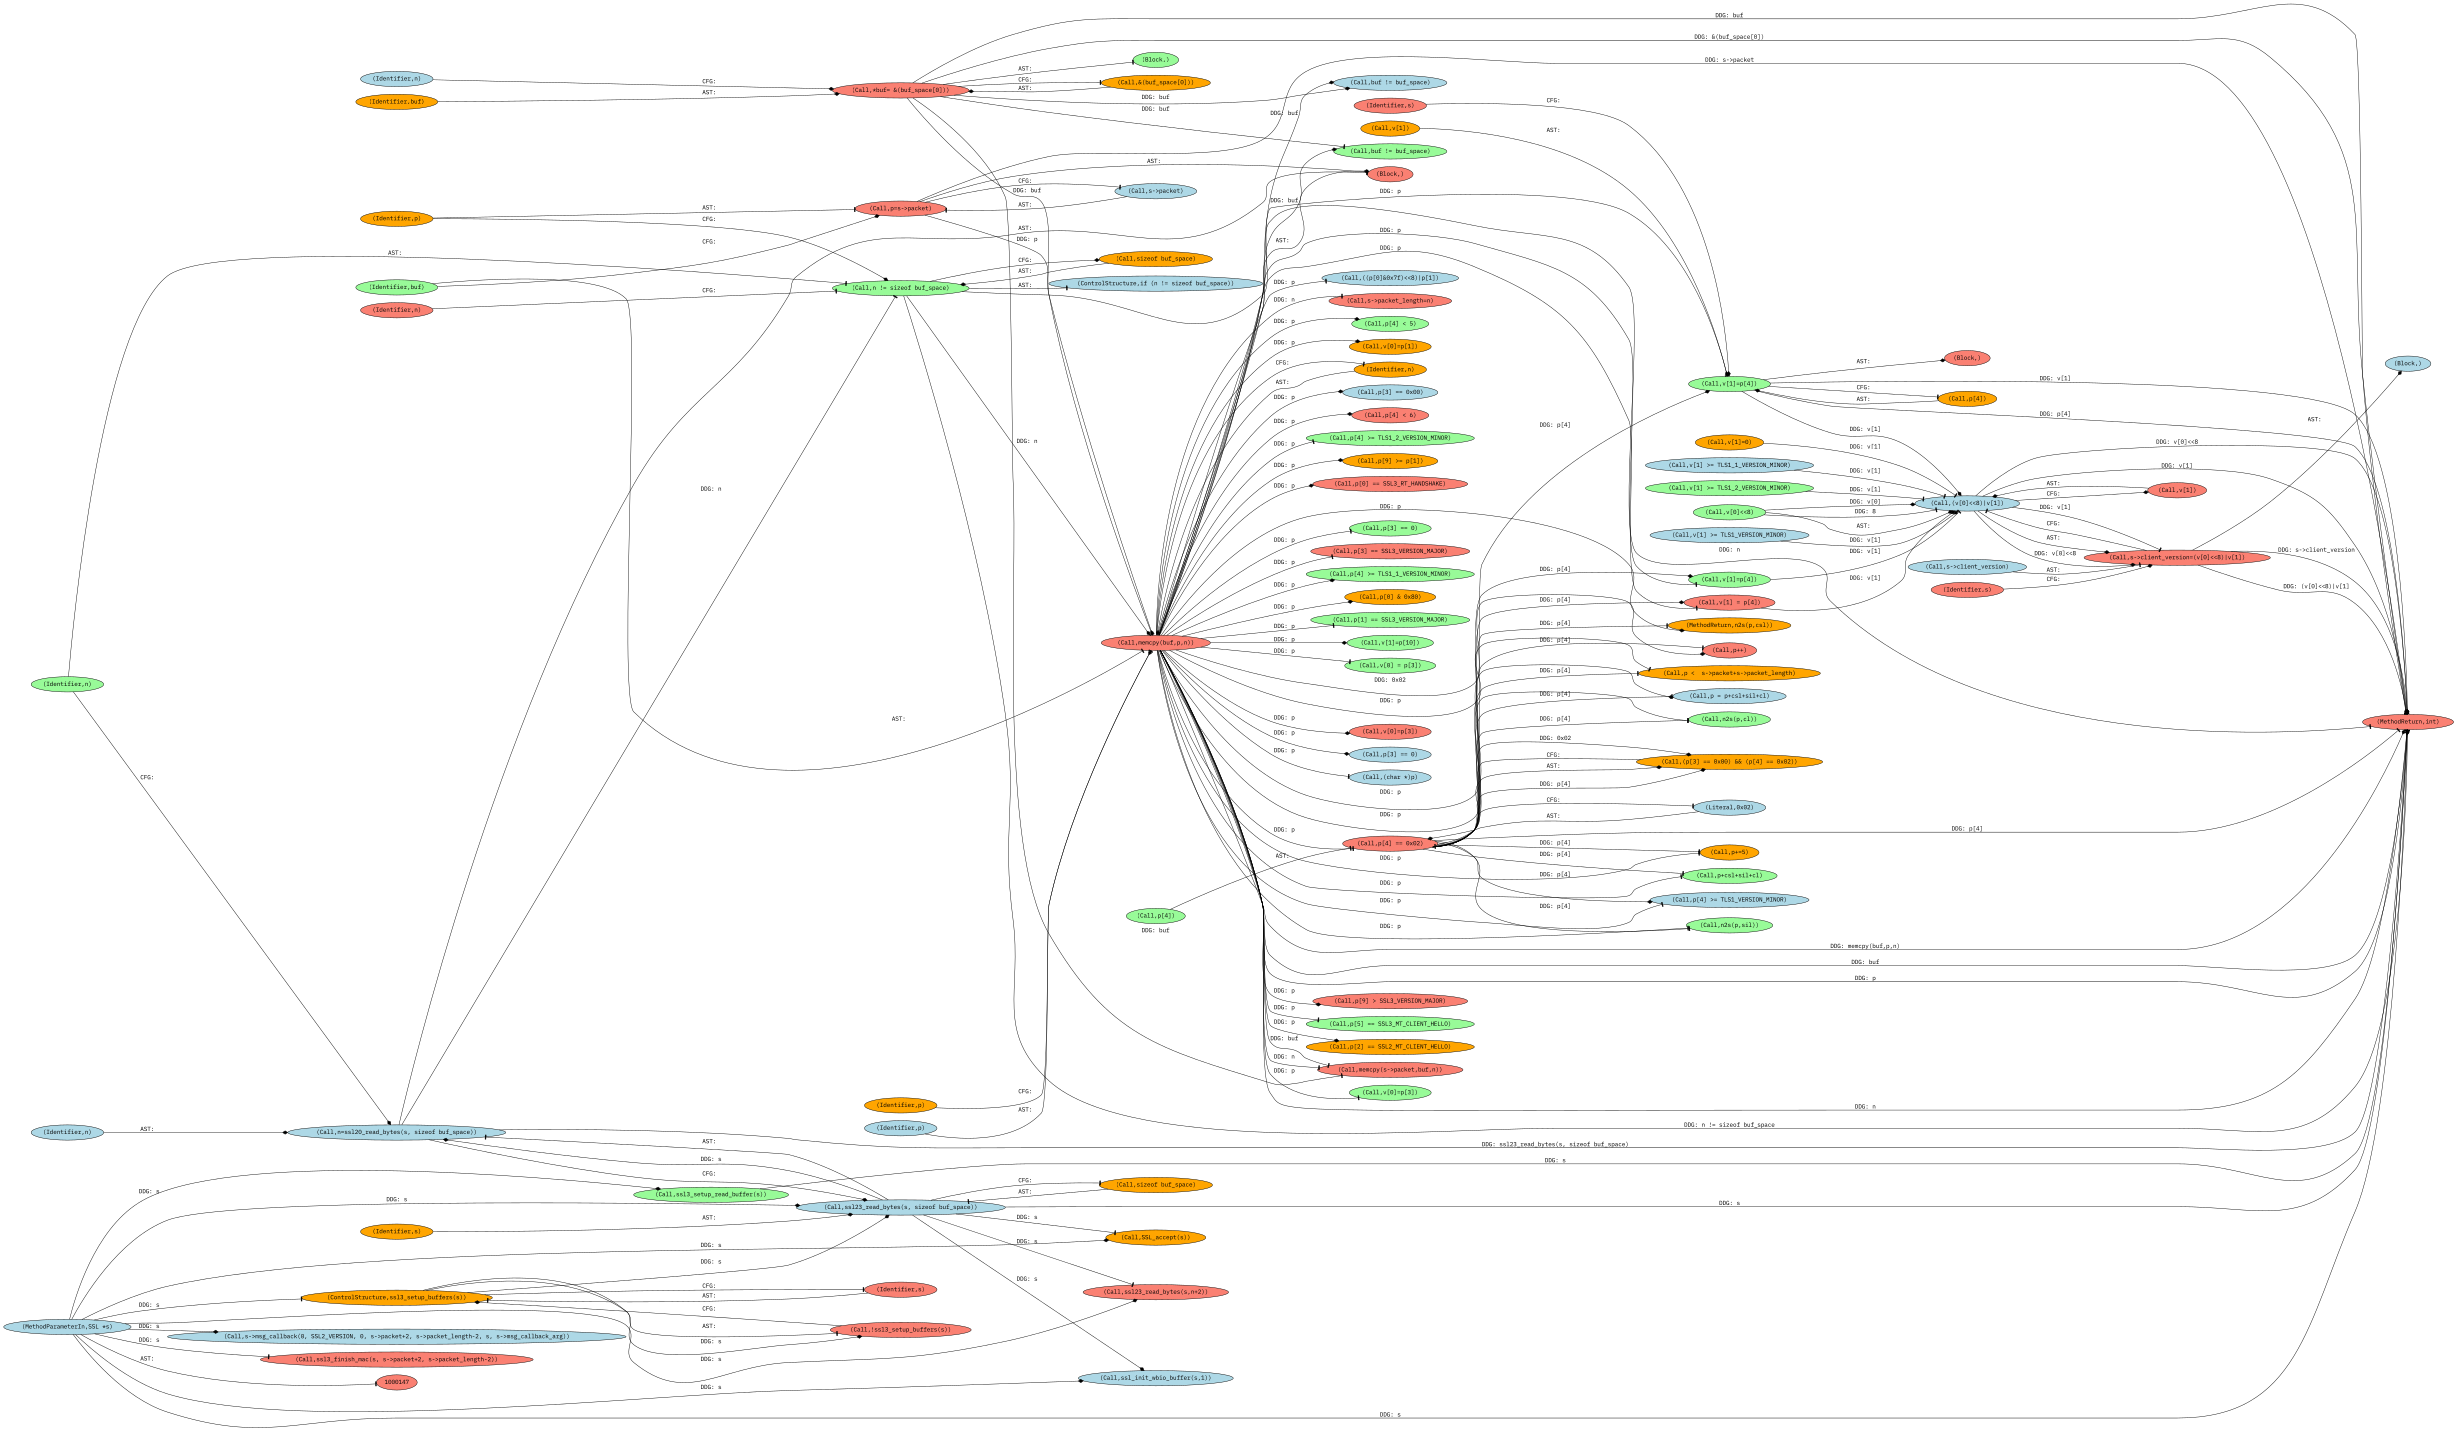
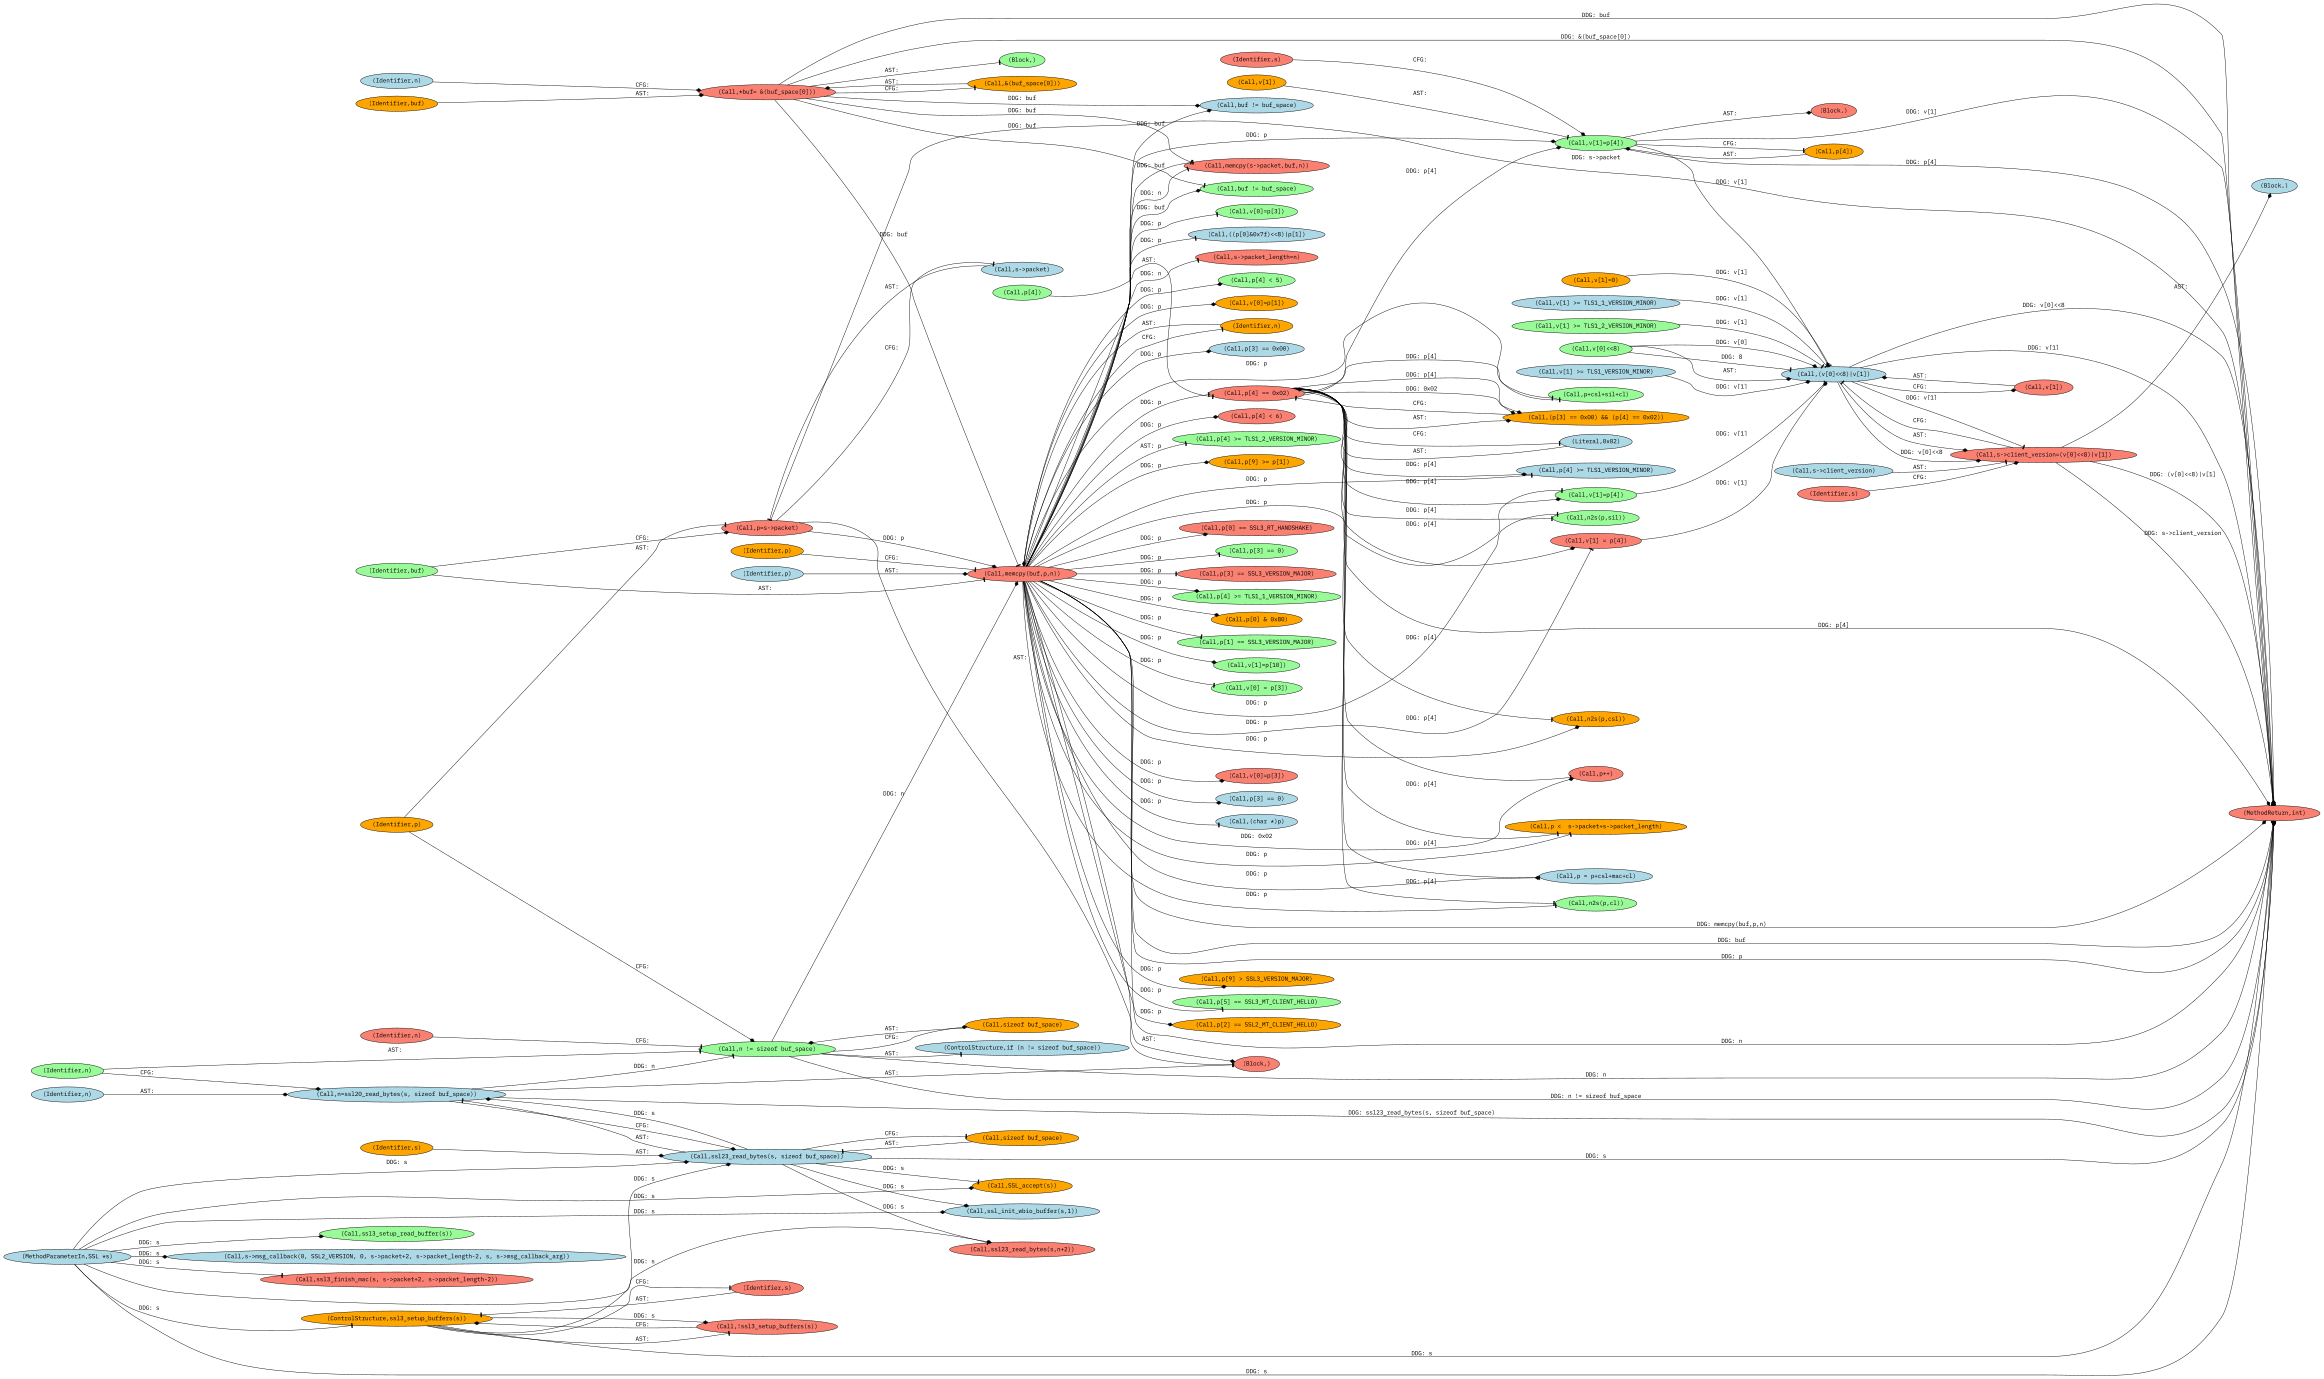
(1284, 444) -> (1151, 446)
(1730, 625) -> (1596, 719)
(1730, 696) -> (1596, 876)
(1929, 832) -> (1725, 629)
(1730, 852) -> none
(1390, 1001) -> (1257, 979)
(1775, 1164) -> (1554, 1357)
(397, 1382) -> none
